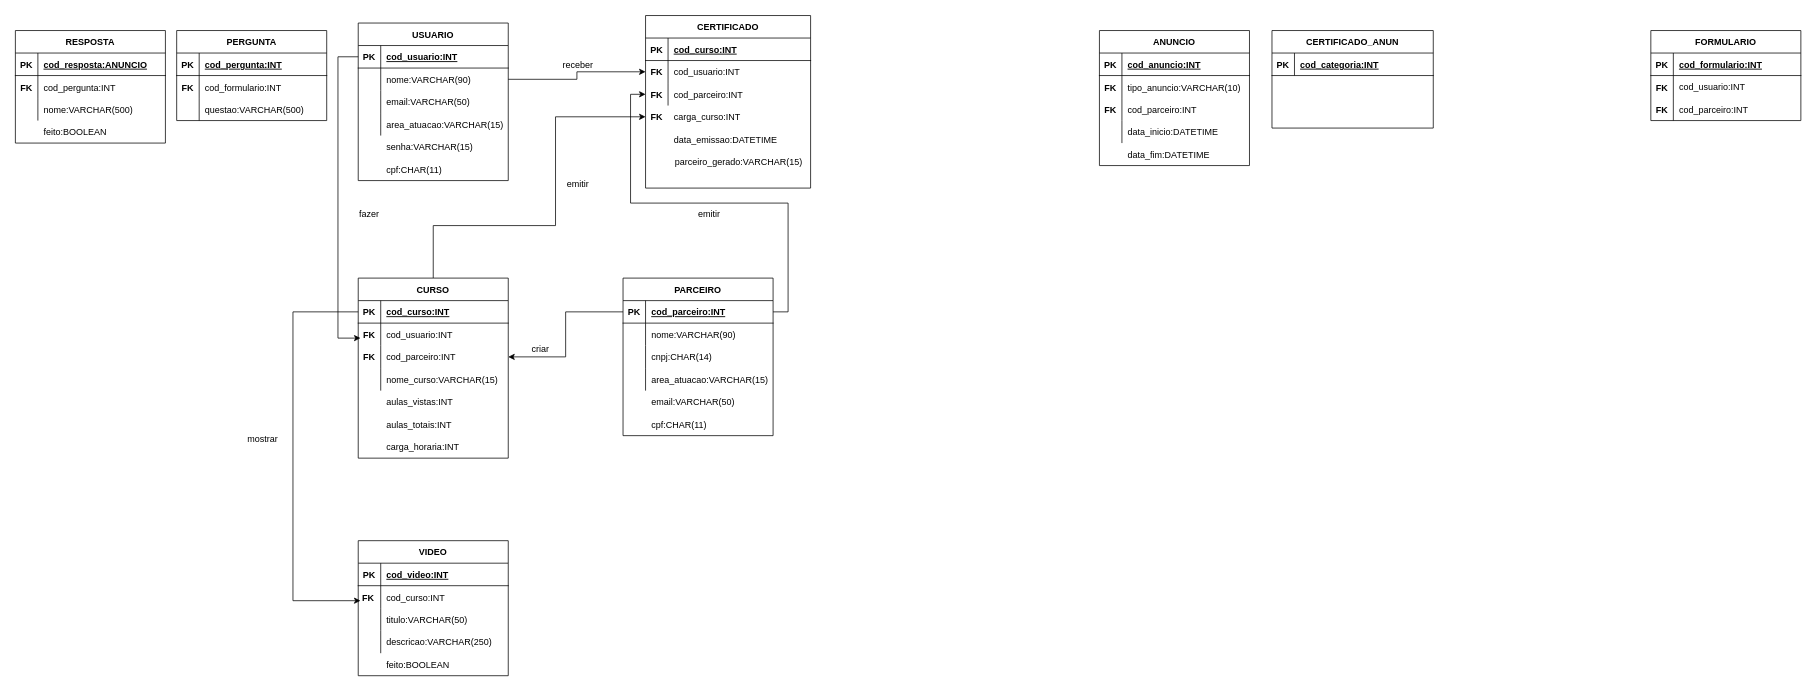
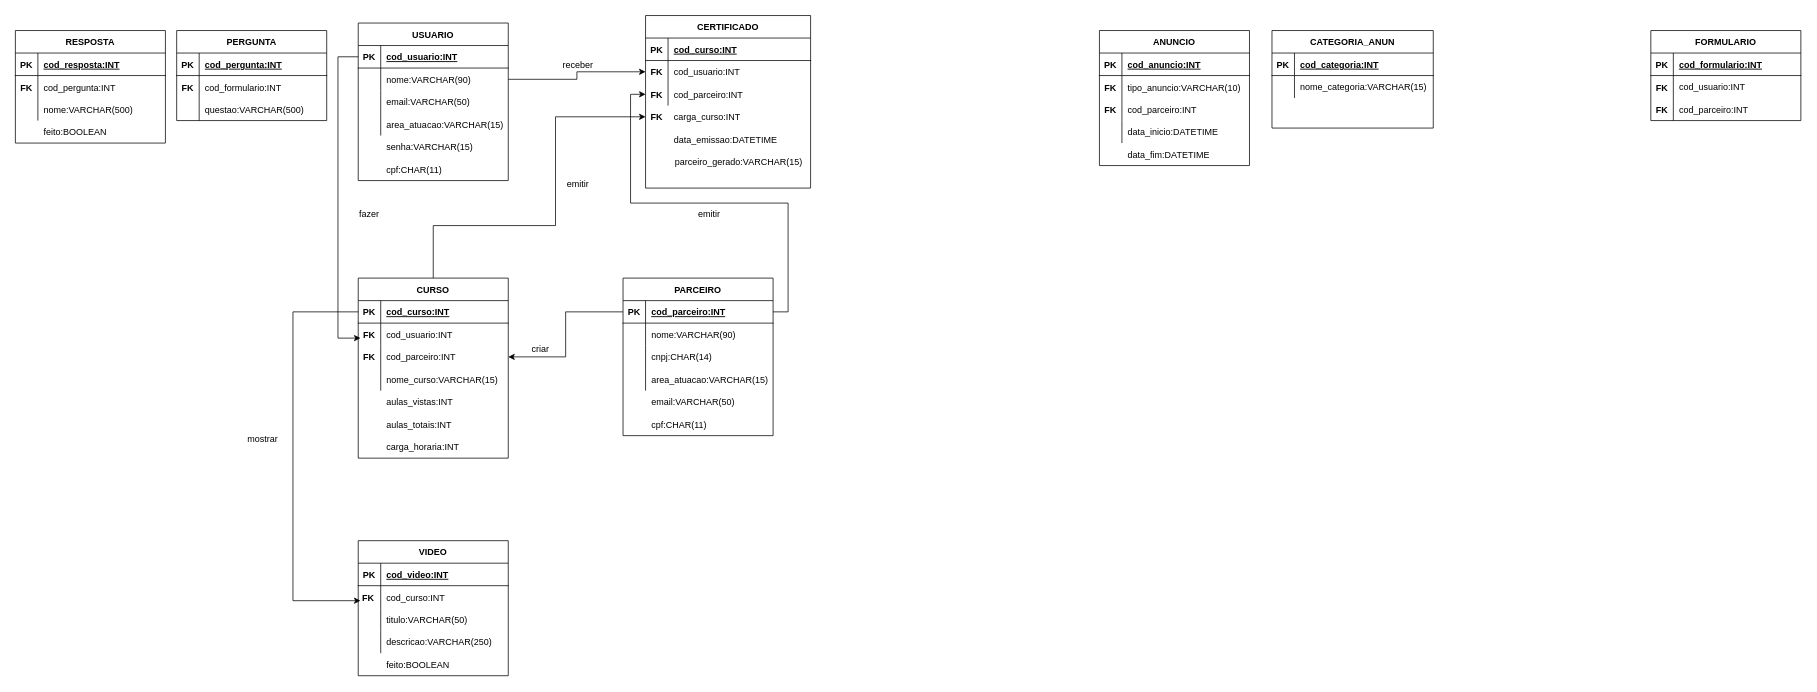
(1352, 42) -> (1352, 42)
(93, 65) -> (83, 65)
none -> (1364, 87)
